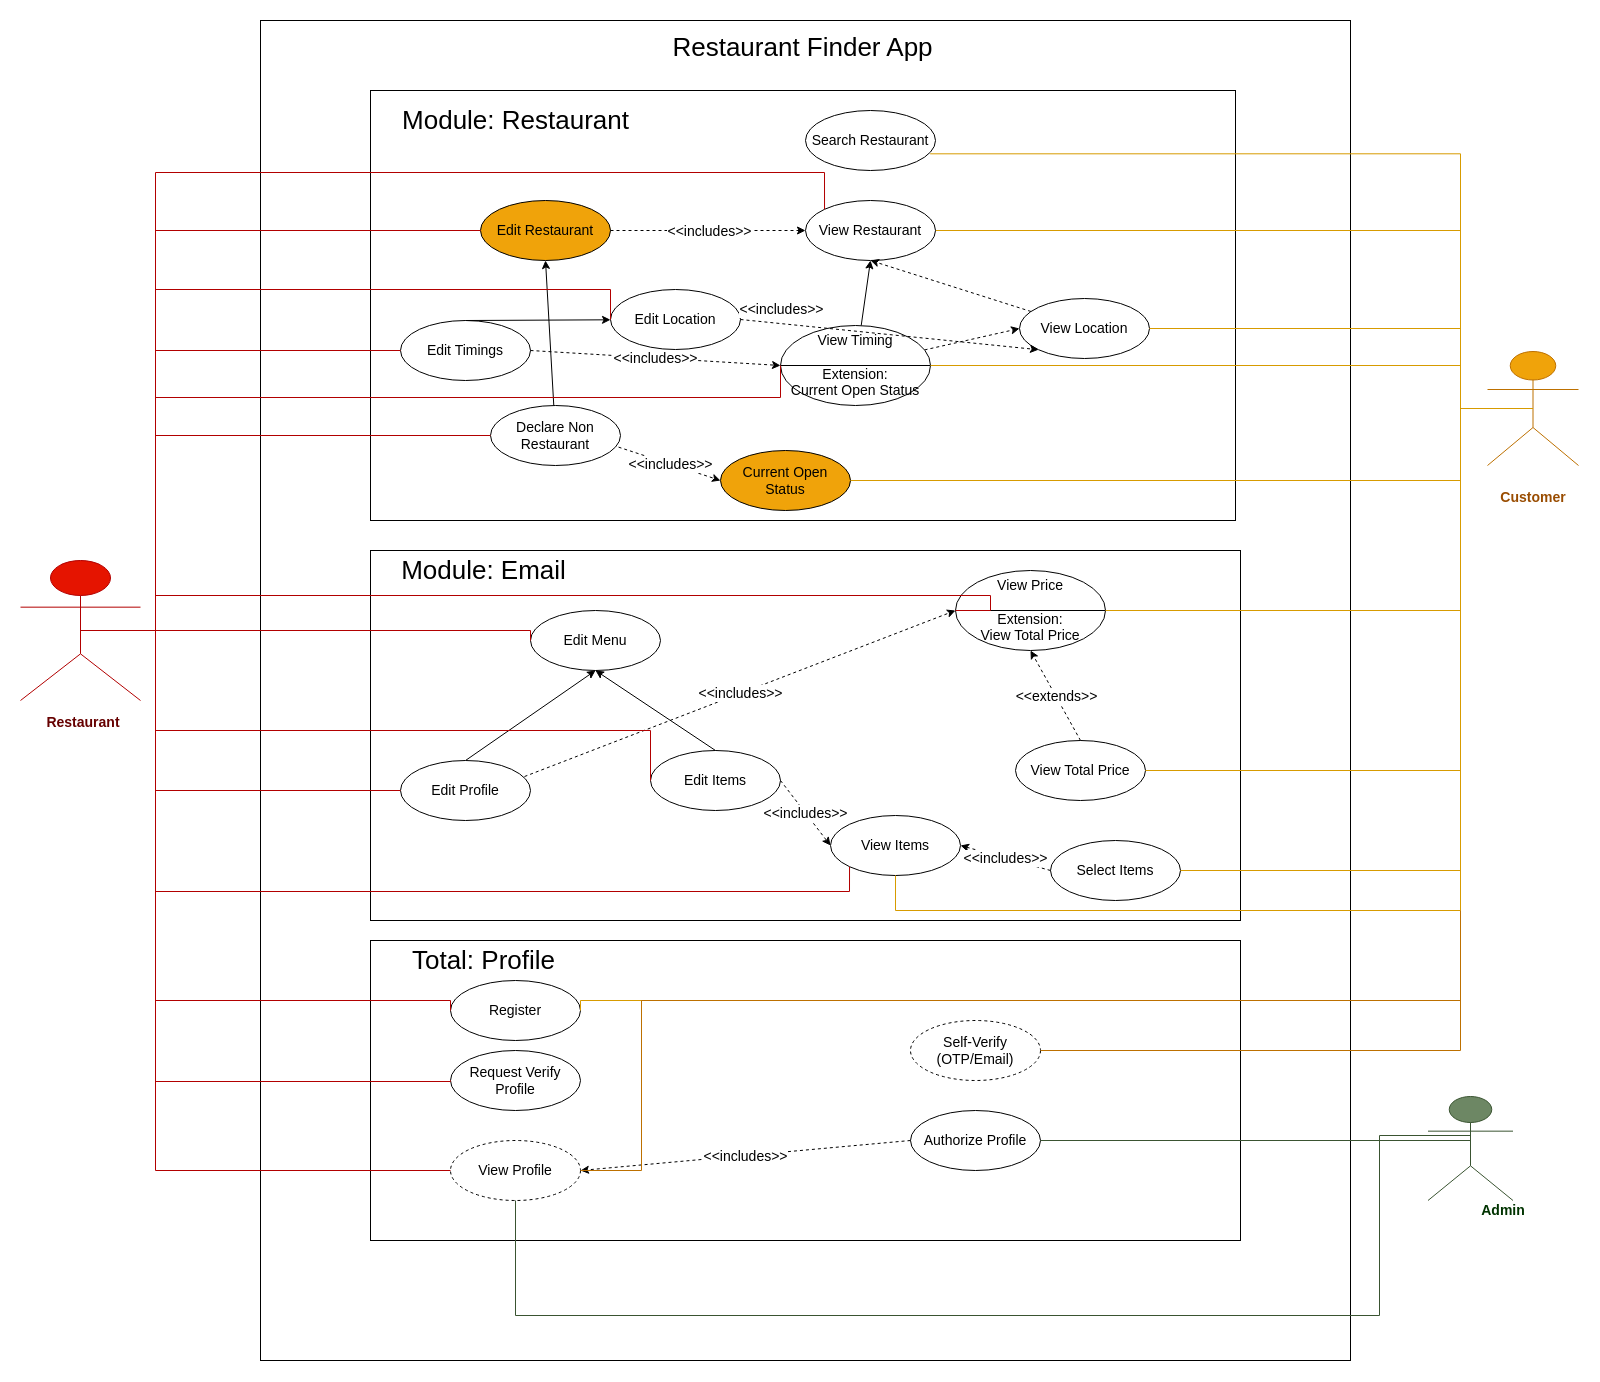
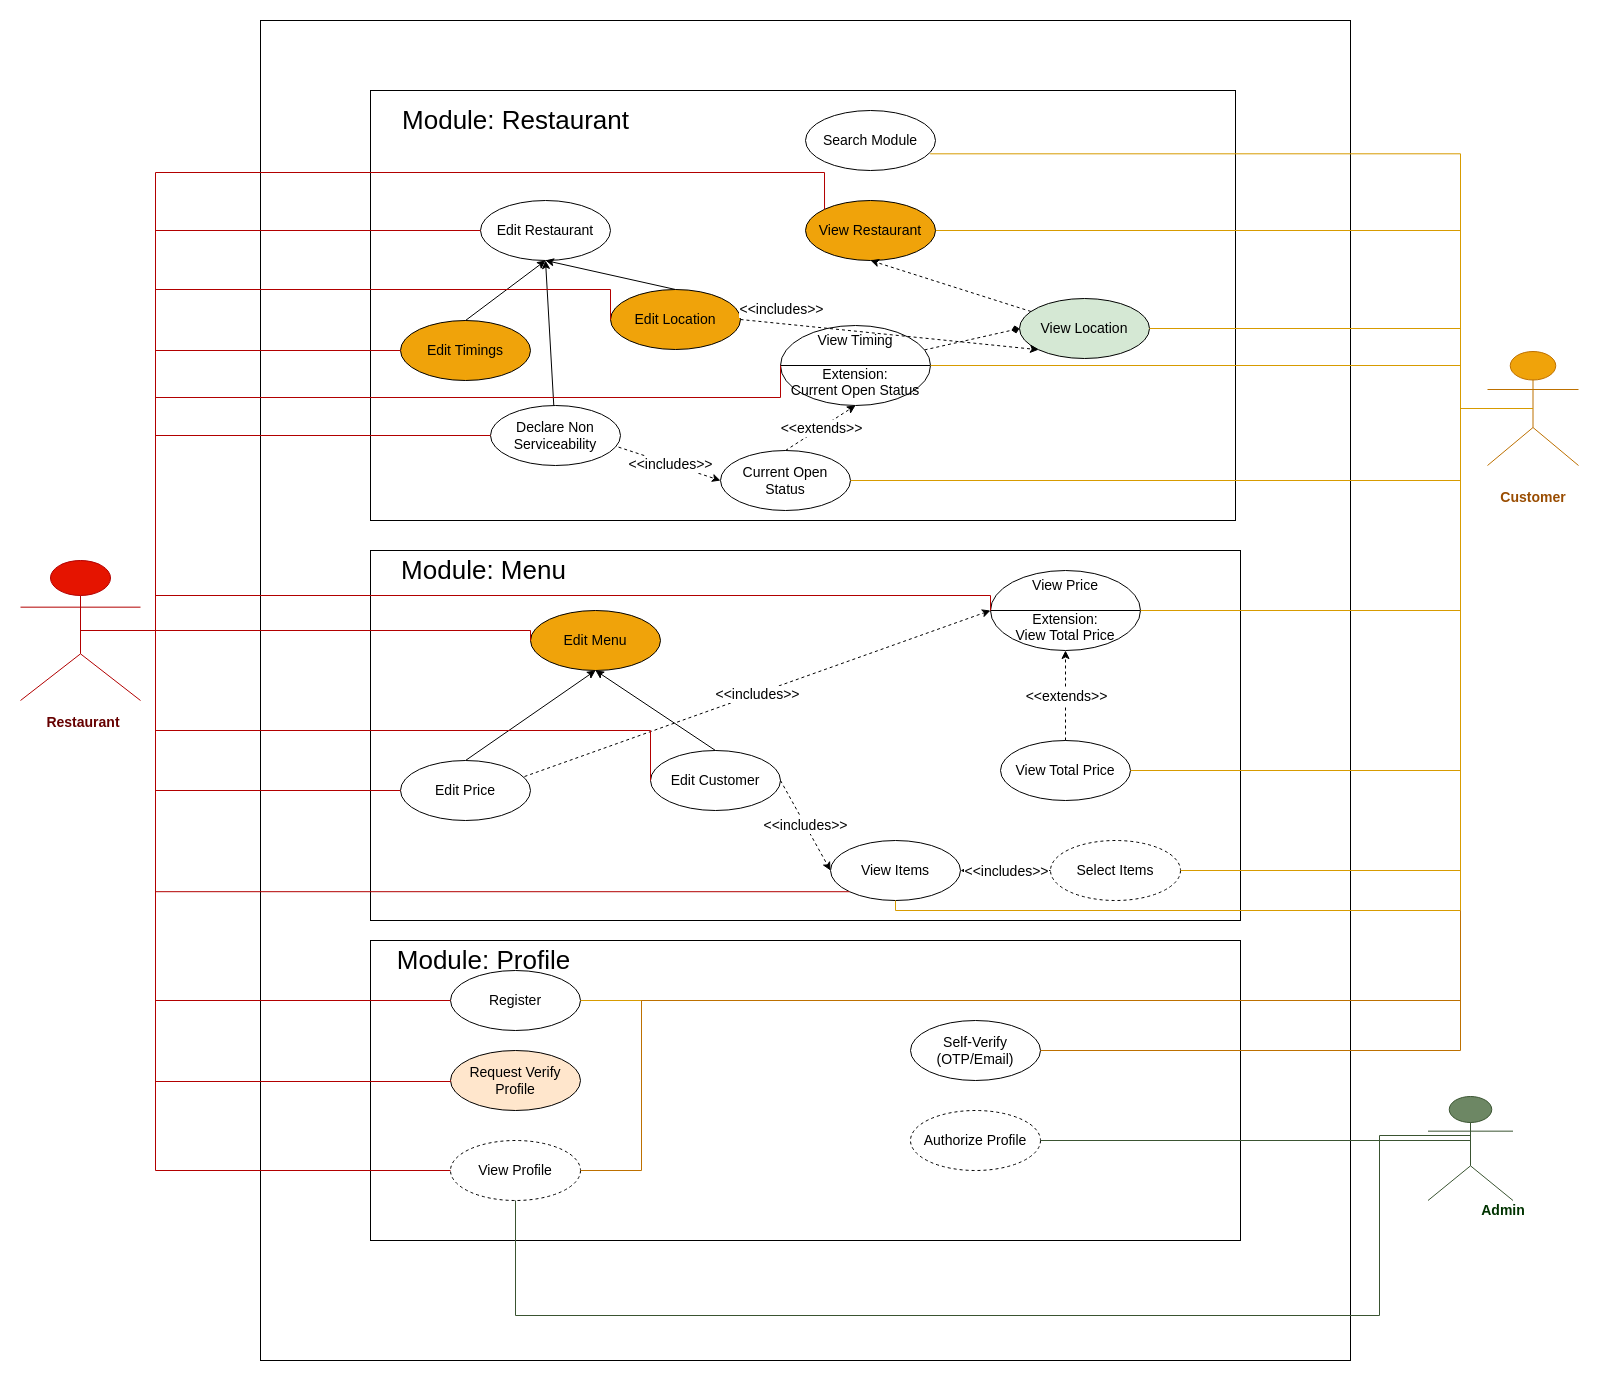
(803, 48) -> none
(871, 141) -> (871, 141)
(546, 231) -> (546, 231)
(705, 231) -> none
(871, 231) -> (871, 231)
none -> (614, 276)
(865, 297) -> none
(535, 320) -> (503, 293)
(676, 320) -> (676, 320)
(1085, 329) -> (1085, 329)
(1011, 330) -> (1011, 330)
(466, 351) -> (466, 351)
(652, 358) -> none
none -> (829, 423)
(556, 436) -> (556, 436)
(786, 481) -> (786, 481)
(484, 571) -> (484, 571)
(1031, 611) -> (1066, 611)
(596, 641) -> (596, 641)
(1081, 771) -> (1066, 771)
(716, 781) -> (716, 781)
(466, 791) -> (466, 791)
(896, 846) -> (896, 871)
(1116, 871) -> (1116, 871)
(484, 961) -> (484, 961)
(516, 1011) -> (516, 1001)
(976, 1051) -> (976, 1051)
(516, 1081) -> (516, 1081)
(976, 1141) -> (976, 1141)
(757, 1154) -> none
